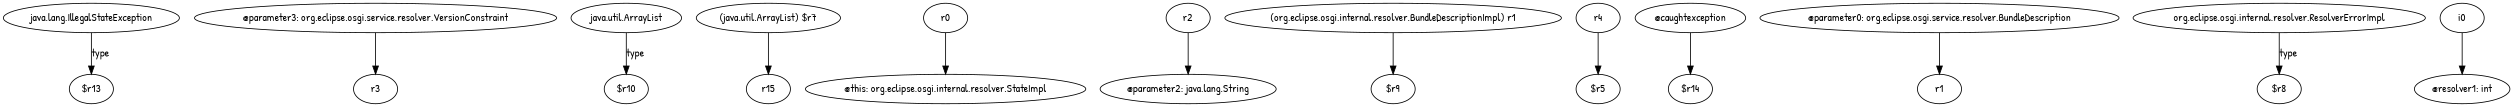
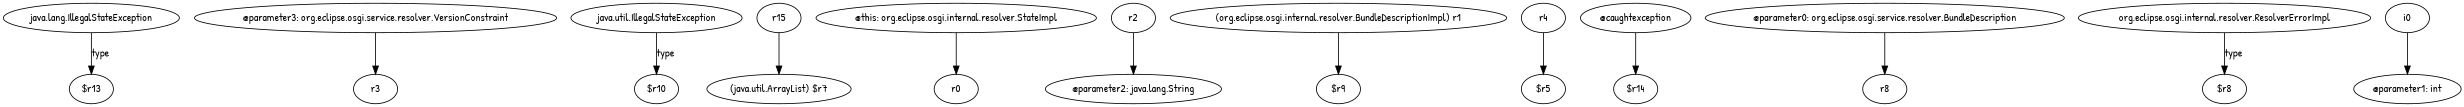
(626, 18) -> (657, 18)
(768, 49) -> (779, 49)
(946, 49) -> (956, 49)
(1940, 89) -> (1885, 89)
(2462, 89) -> (2407, 89)
